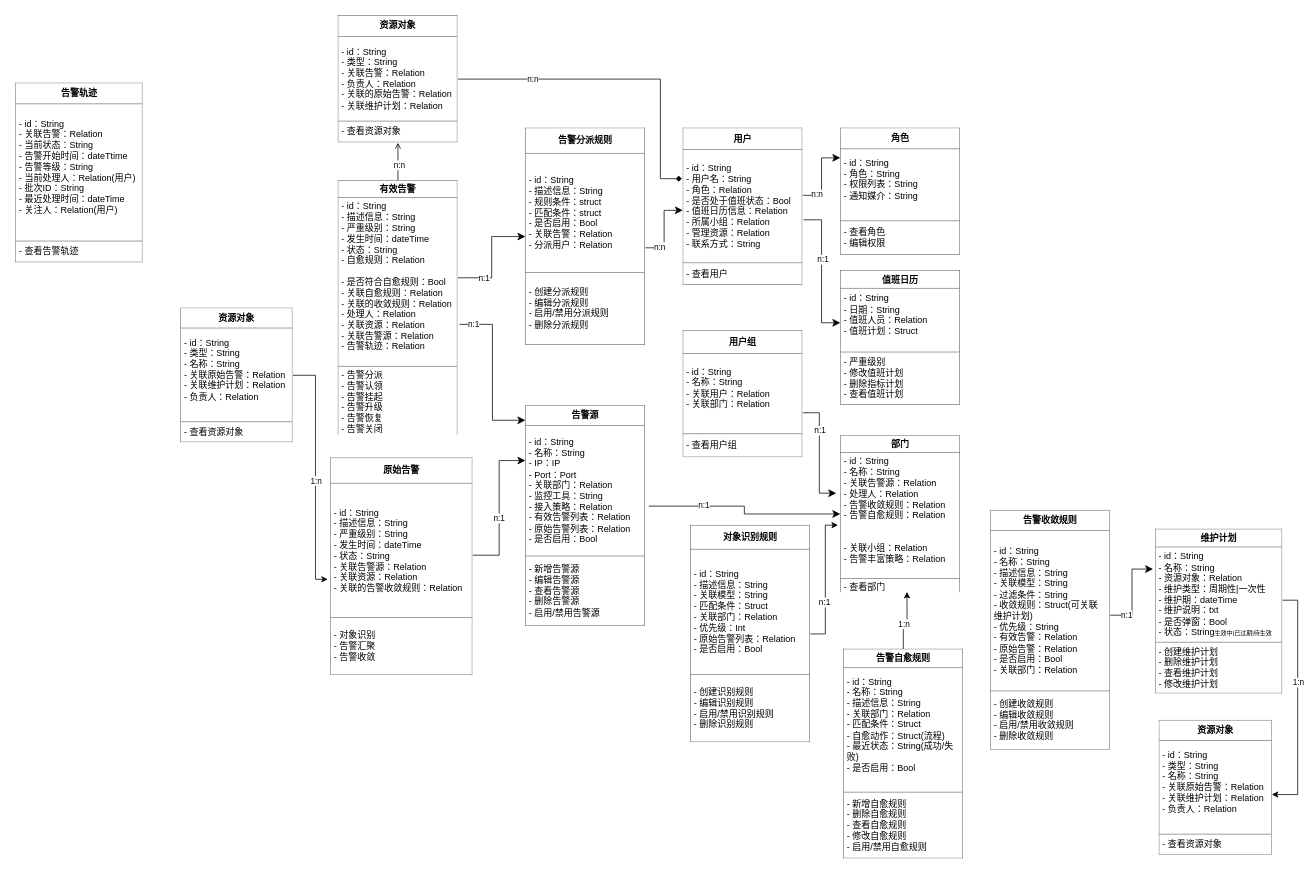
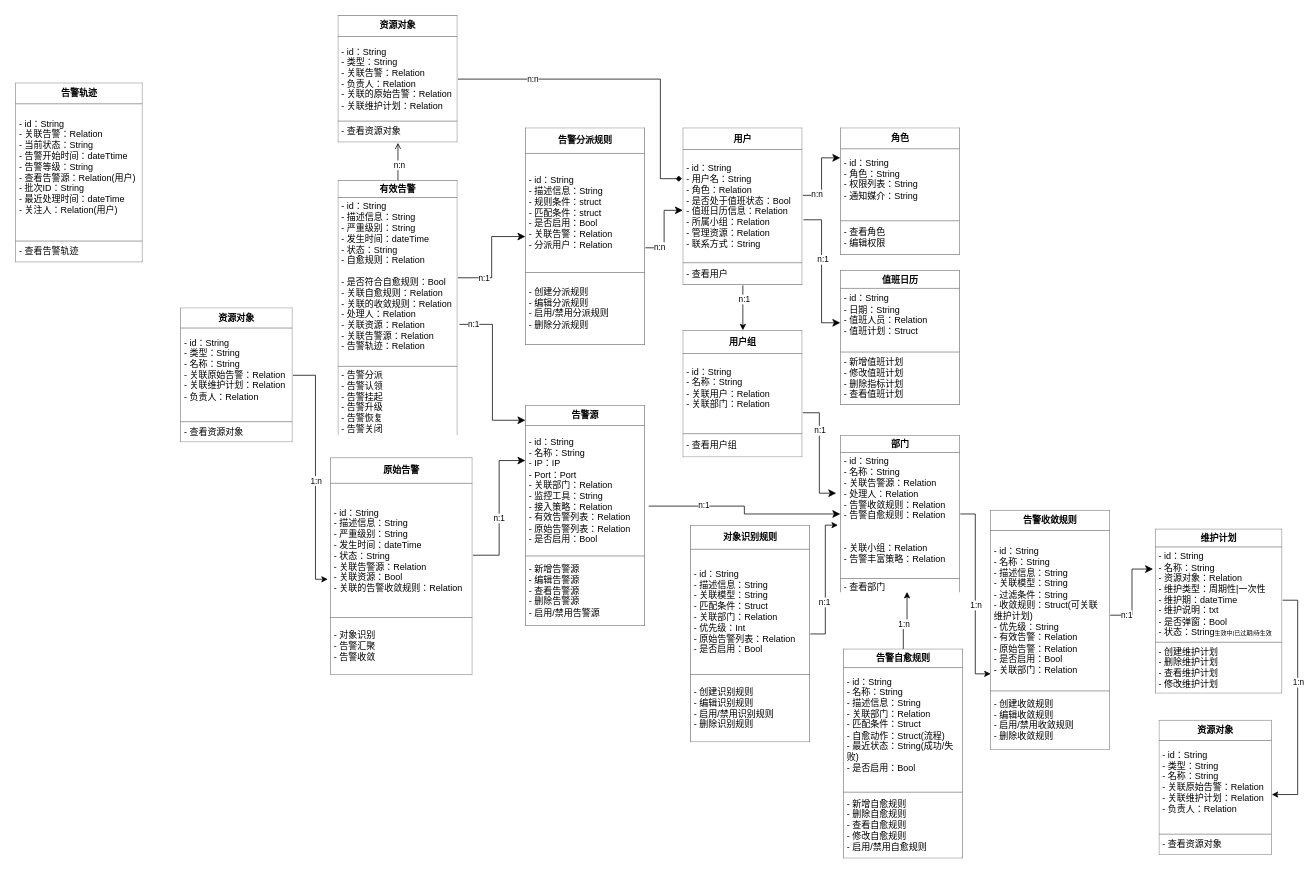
(78, 142) -> (78, 142)
none -> (743, 299)
(885, 319) -> (885, 319)
(397, 523) -> (397, 523)
none -> (975, 598)
